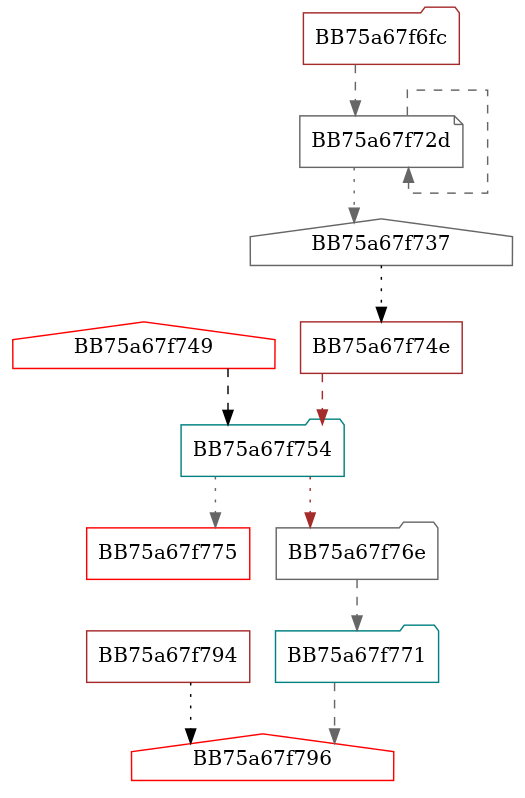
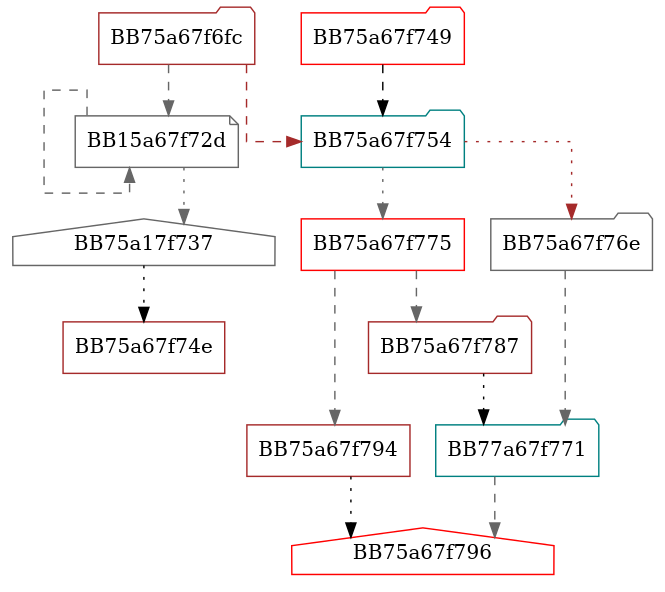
(381, 142) -> (157, 142)
(381, 245) -> (144, 245)
none -> (335, 341)
(144, 348) -> (383, 39)
none -> (450, 348)
(322, 392) -> (247, 123)
(357, 657) -> (517, 451)
